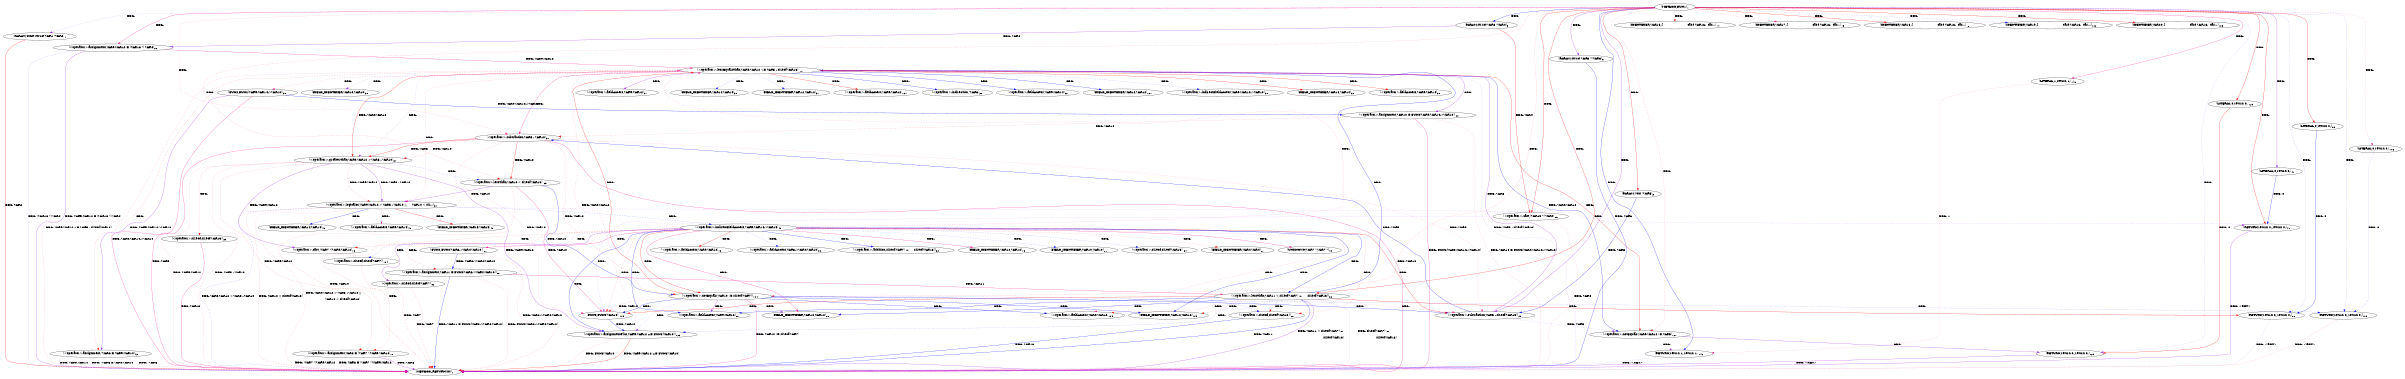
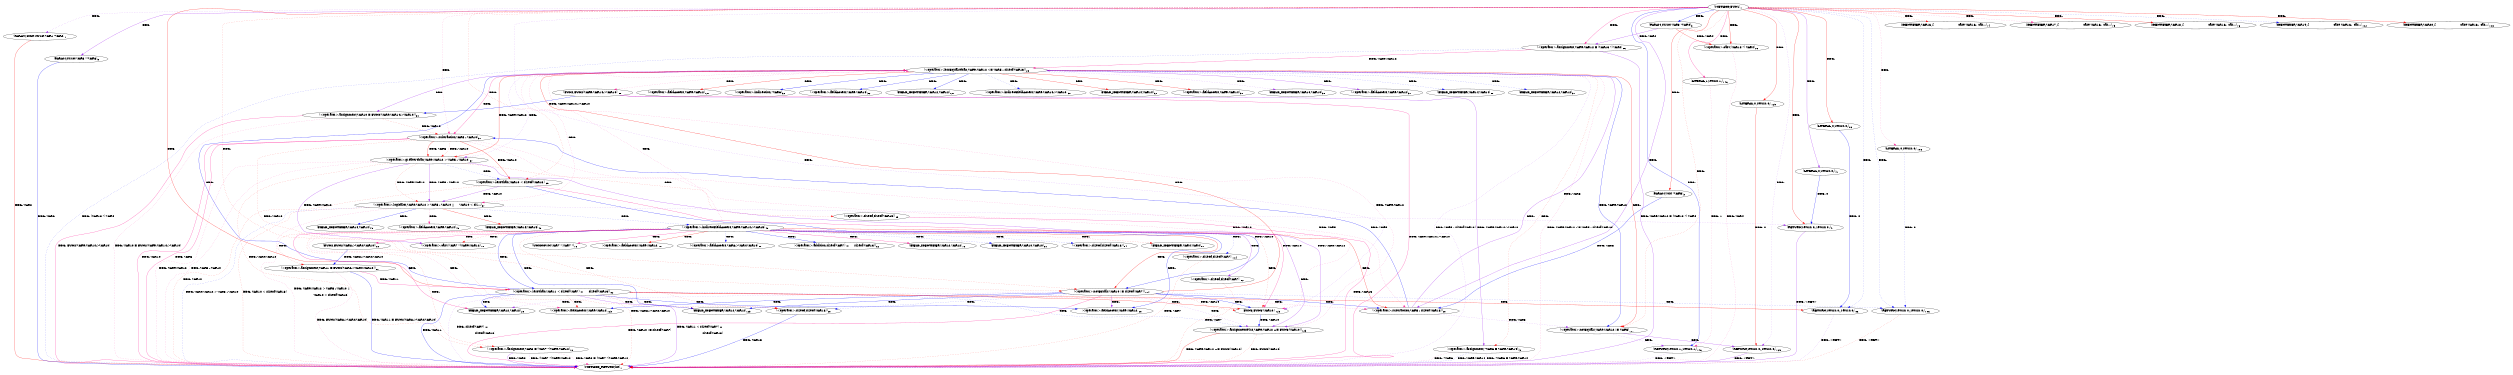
(1009, 218) -> (569, 19)
(595, 258) -> (1084, 232)
